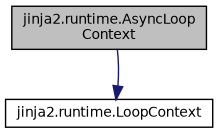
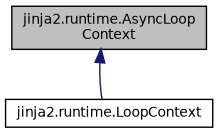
(118, 67) -> (100, 81)
